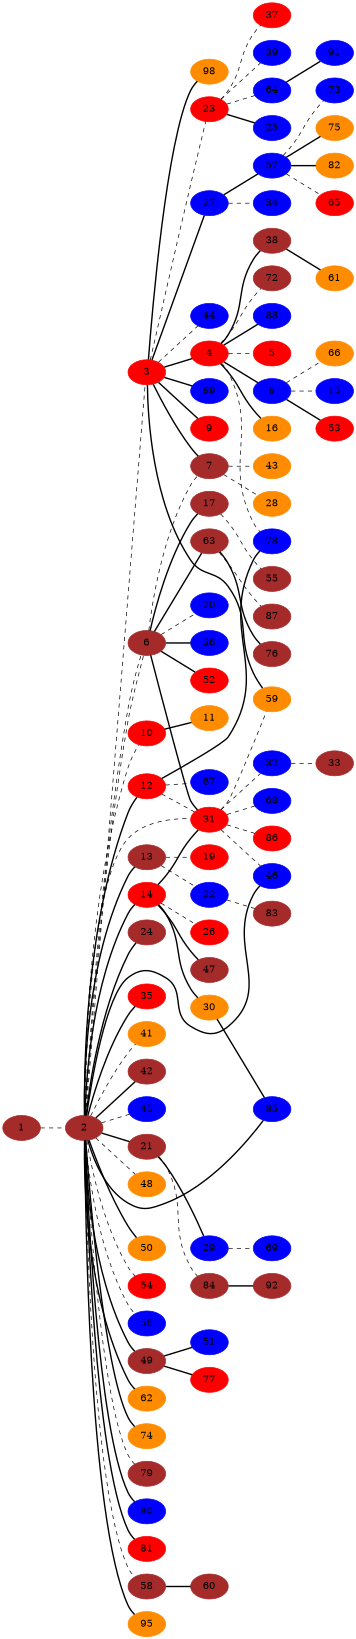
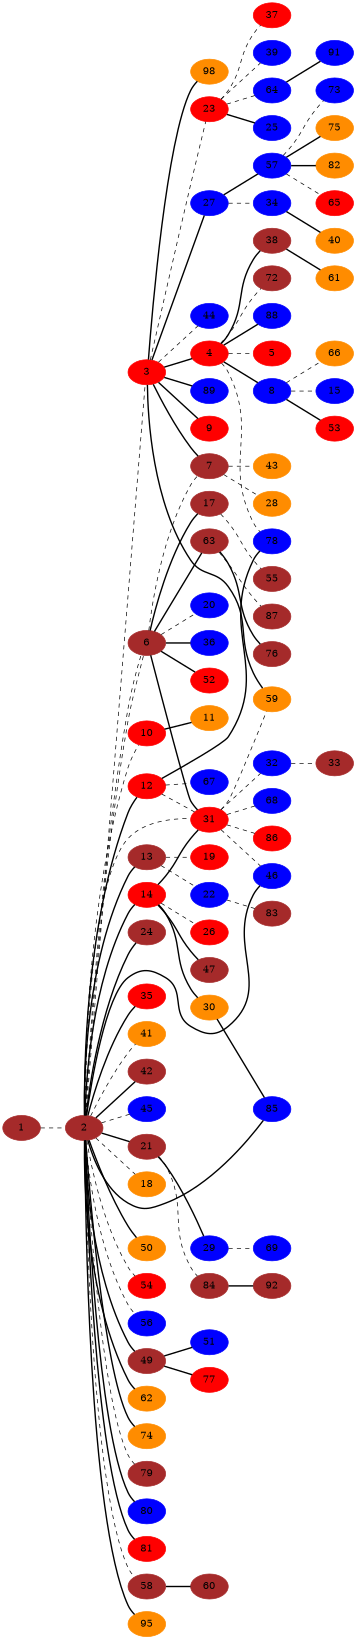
none -> (335, 241)
(272, 429) -> none
(147, 1184) -> (147, 1184)
